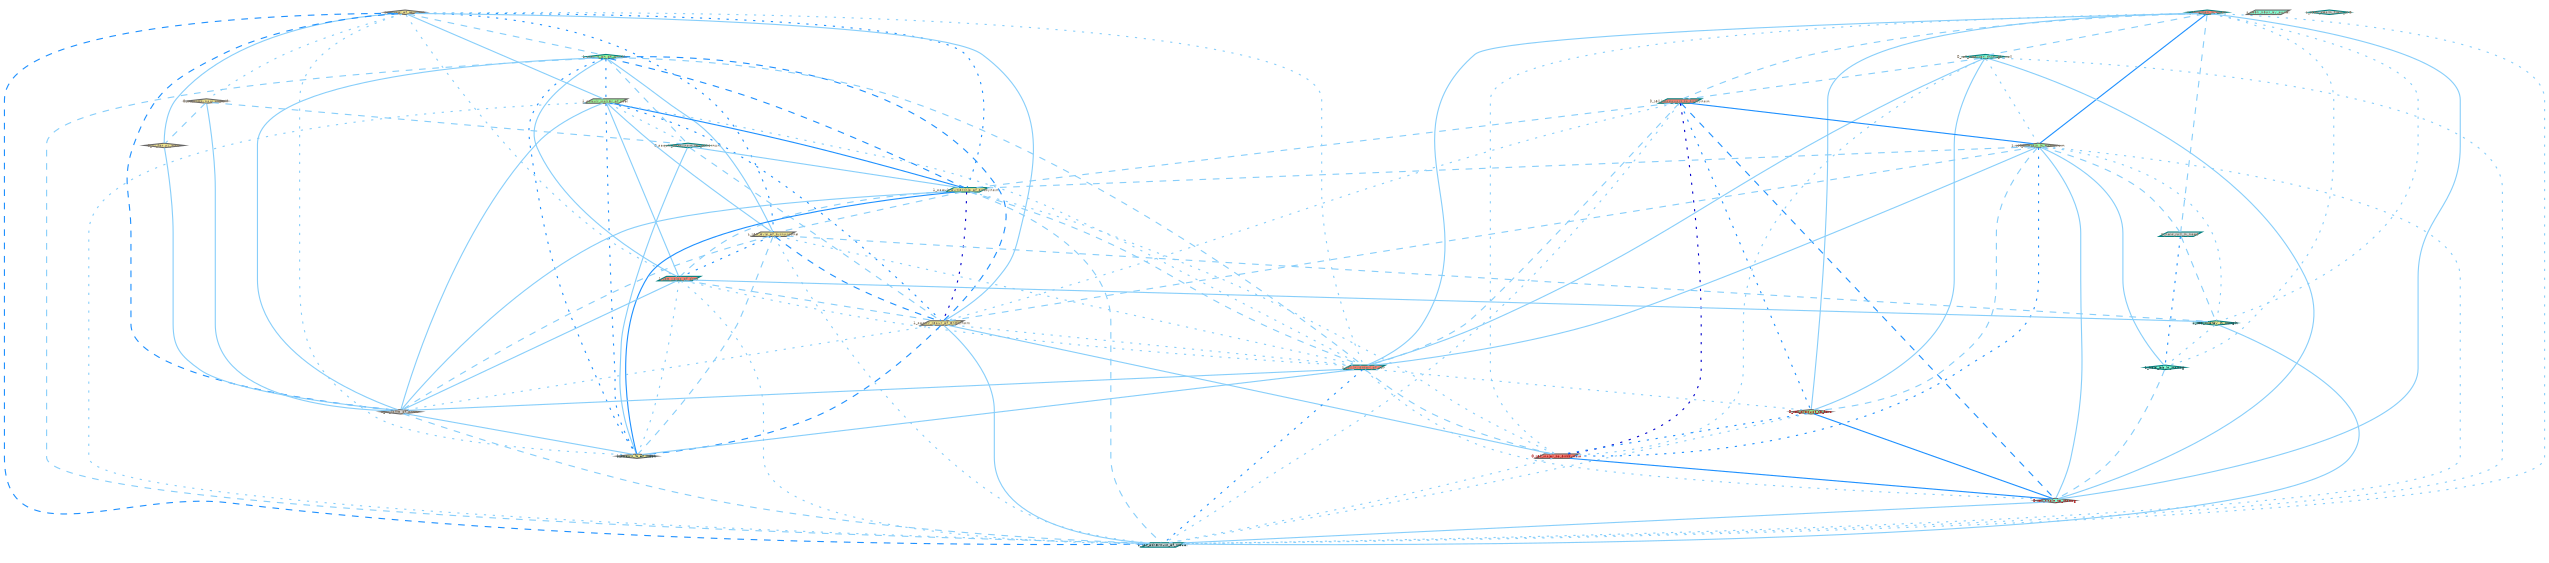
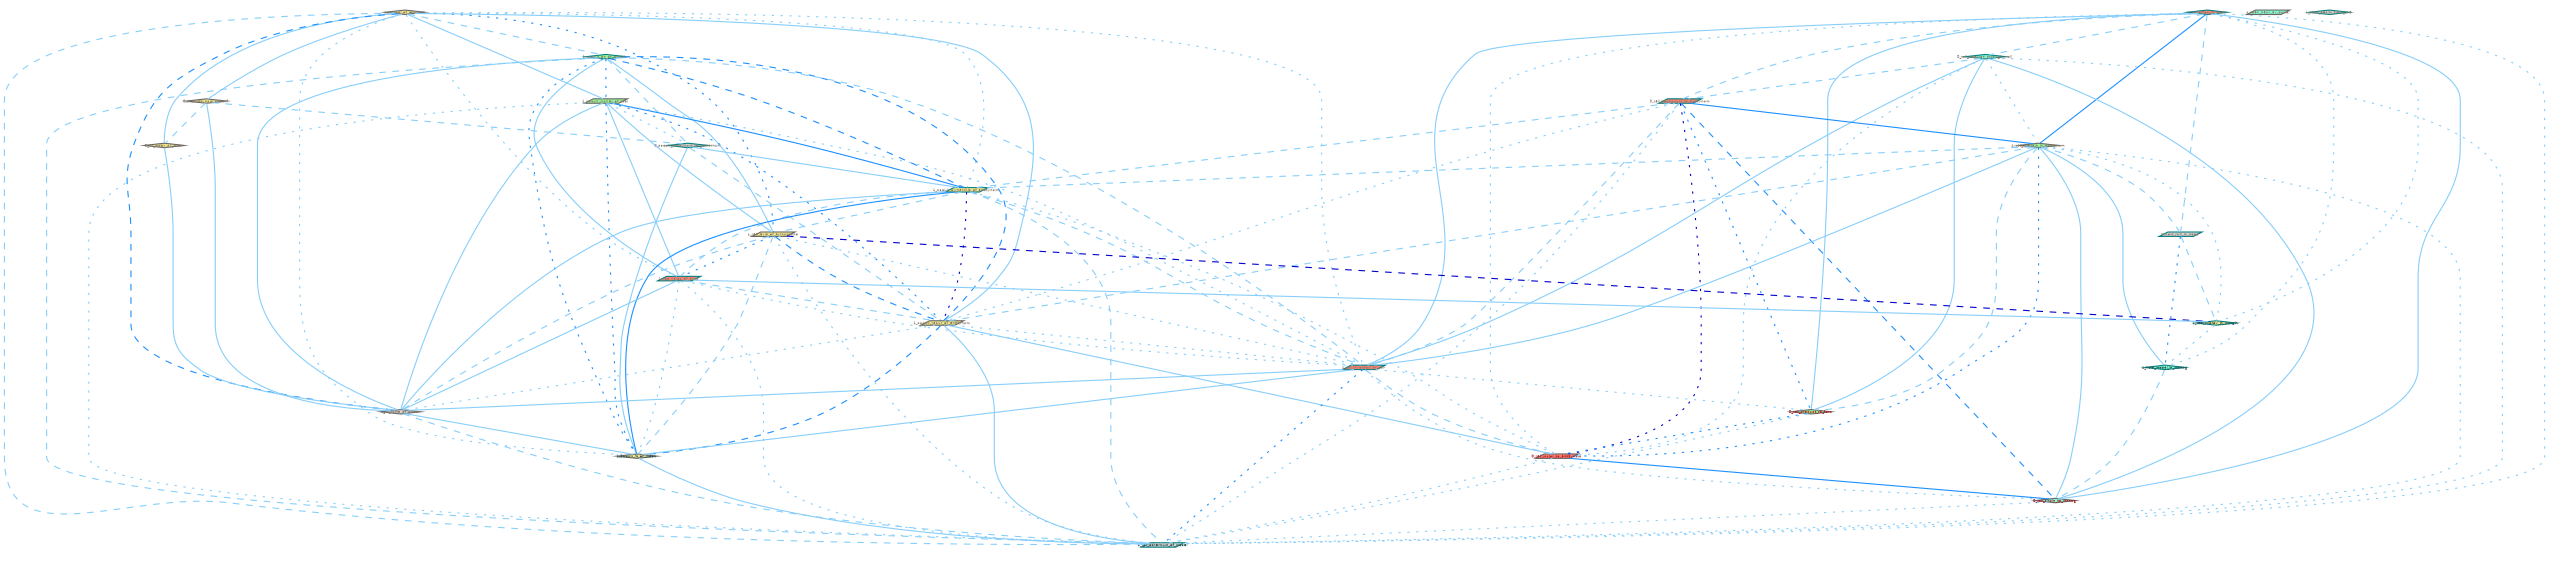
(762, 21) -> (762, 21)
(301, 47) -> (301, 47)
(164, 145) -> (164, 145)
(1498, 279) -> (1498, 279)
(2165, 367) -> (2165, 367)
(1933, 456) -> none
(173, 503) -> (173, 503)
(1616, 522) -> (1616, 522)
(1876, 532) -> (888, 528)
